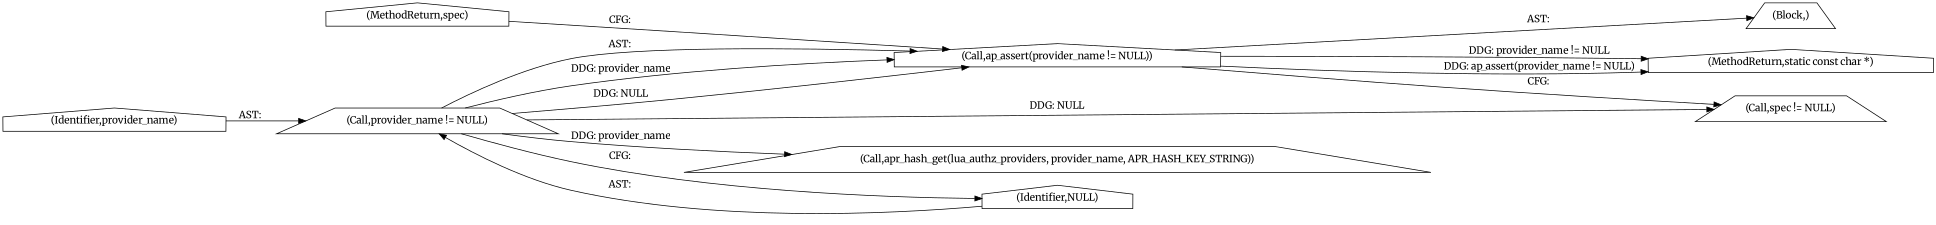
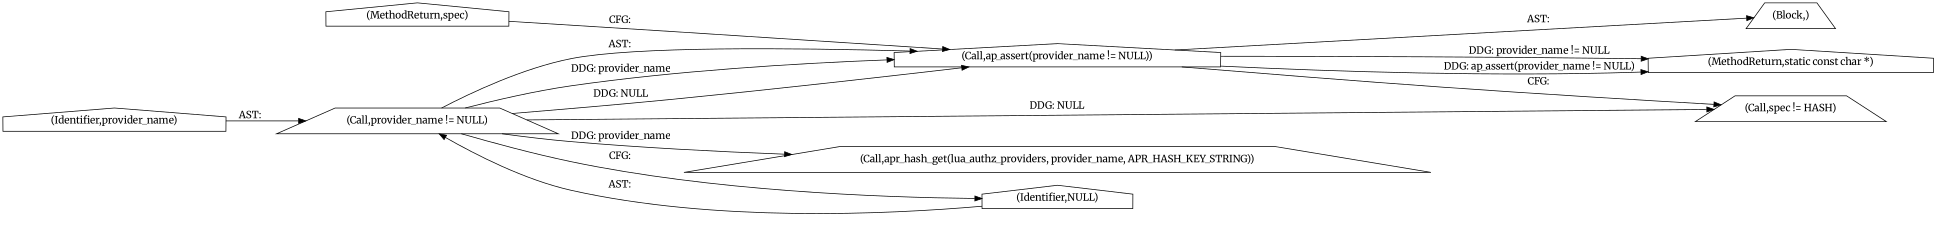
(1791, 109) -> (1791, 109)
